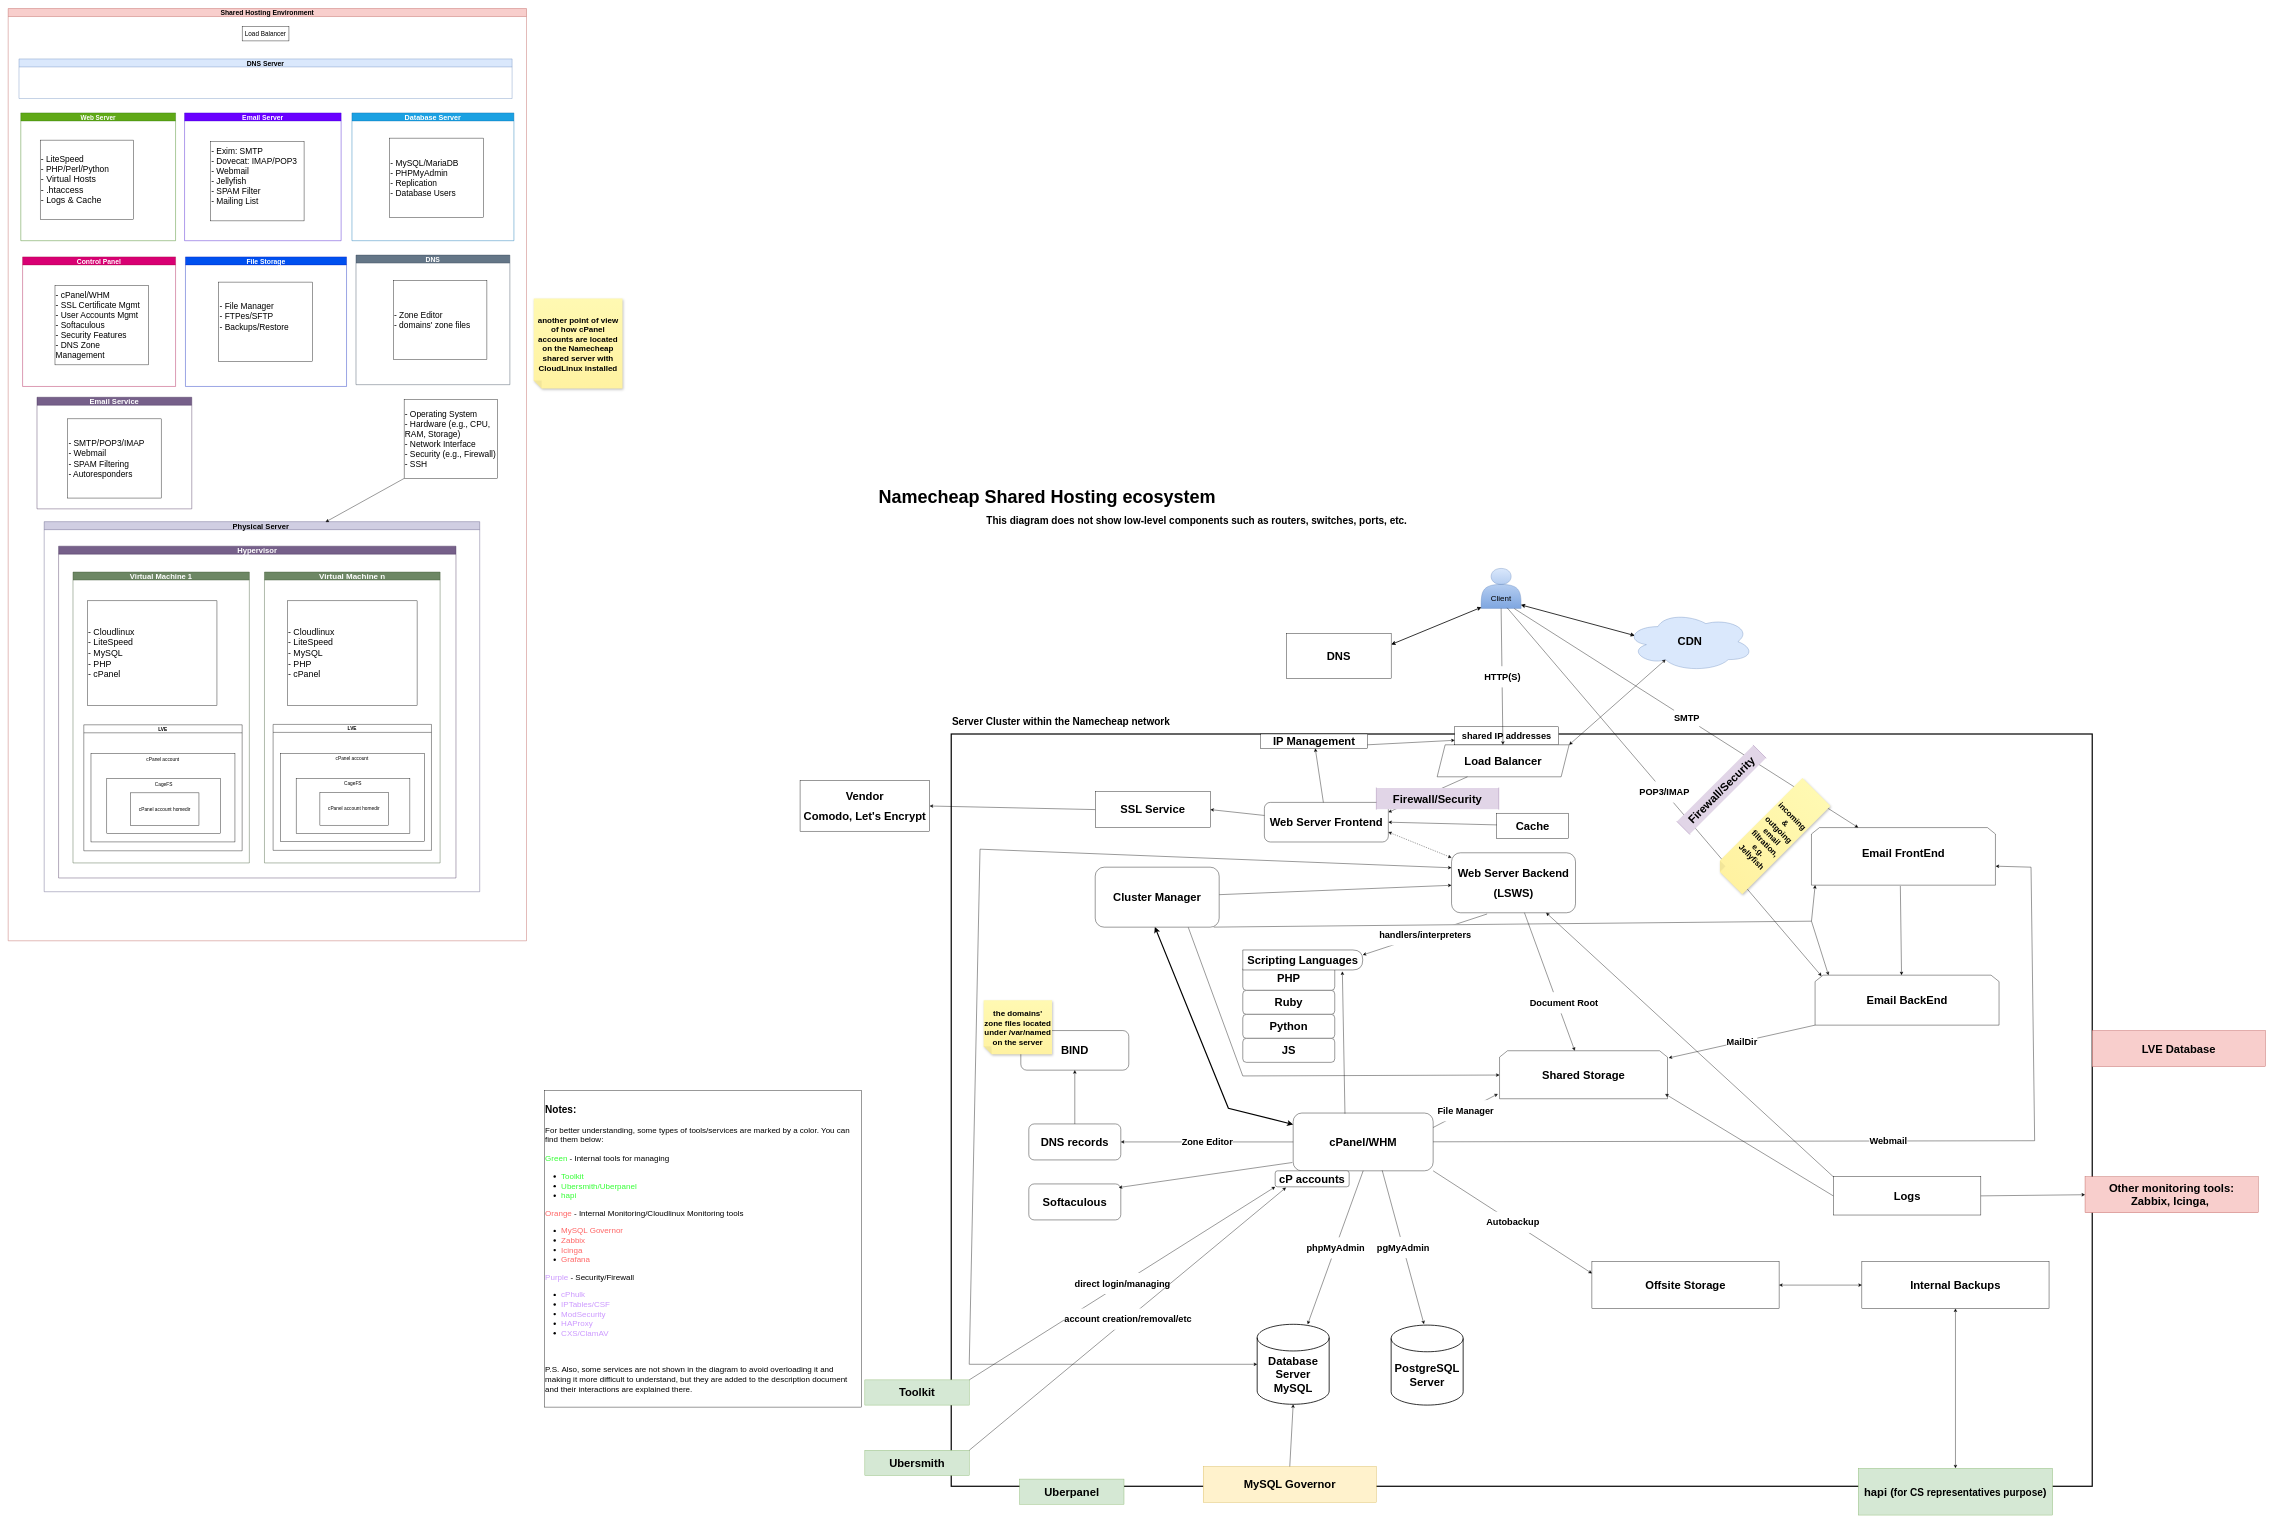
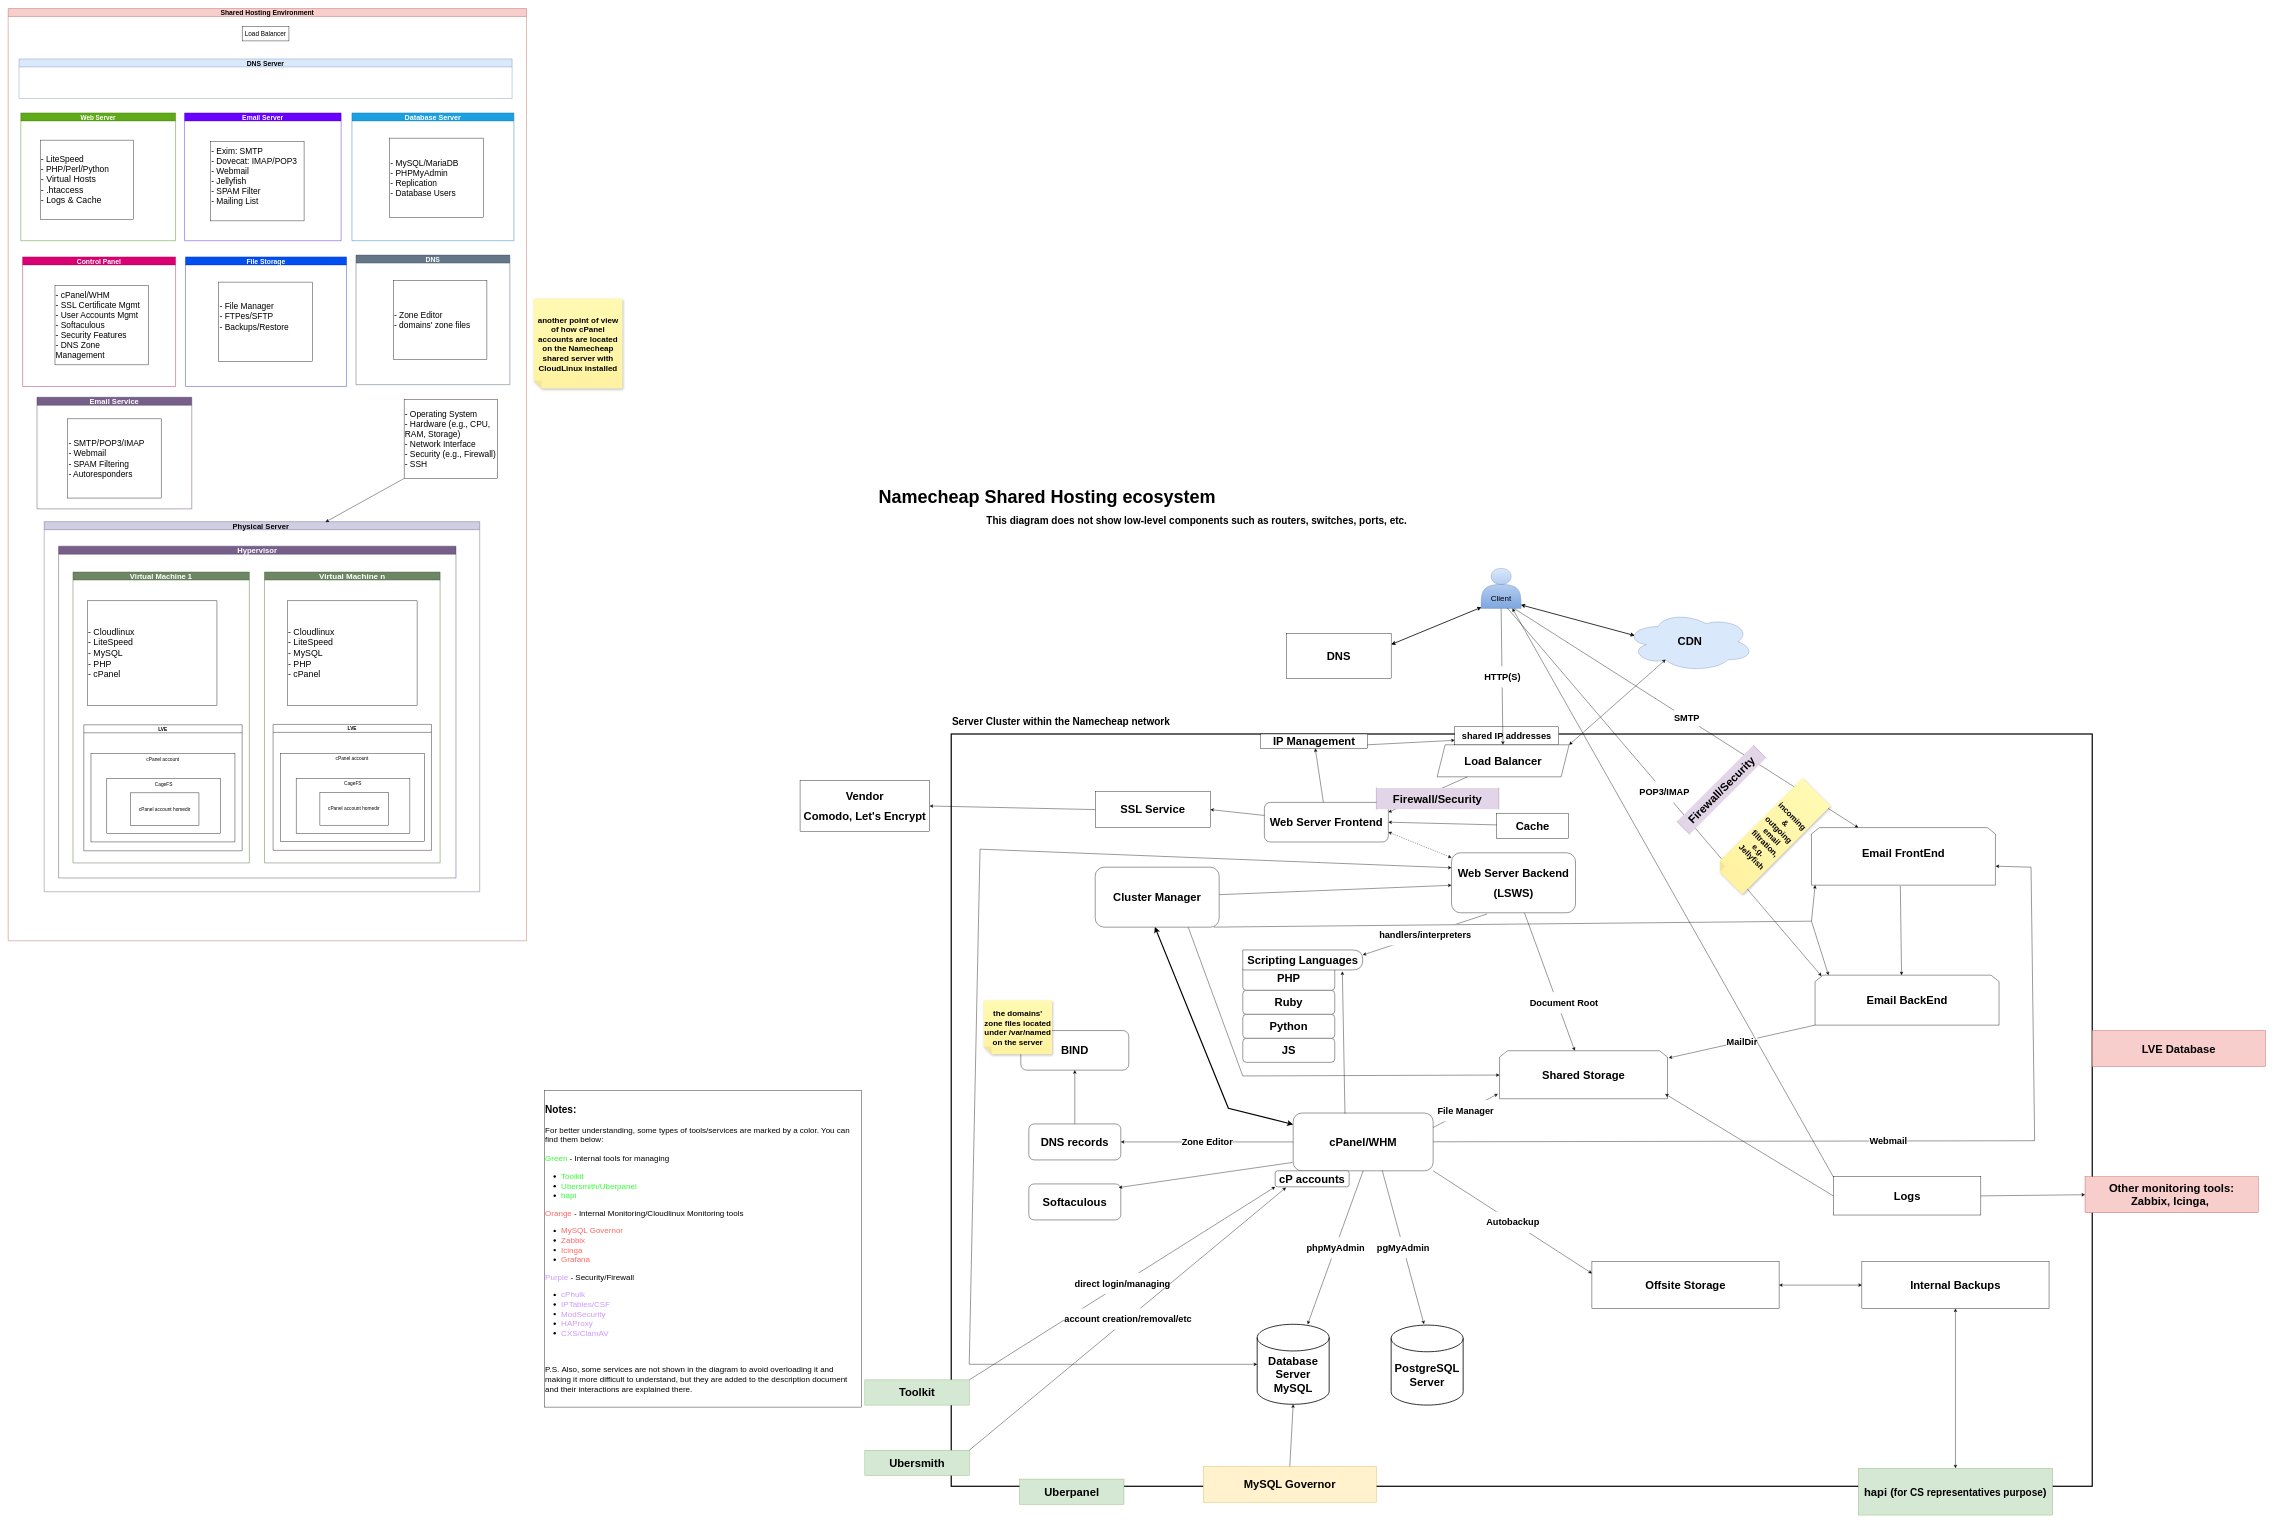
(1549, 915) -> (1515, 612)
